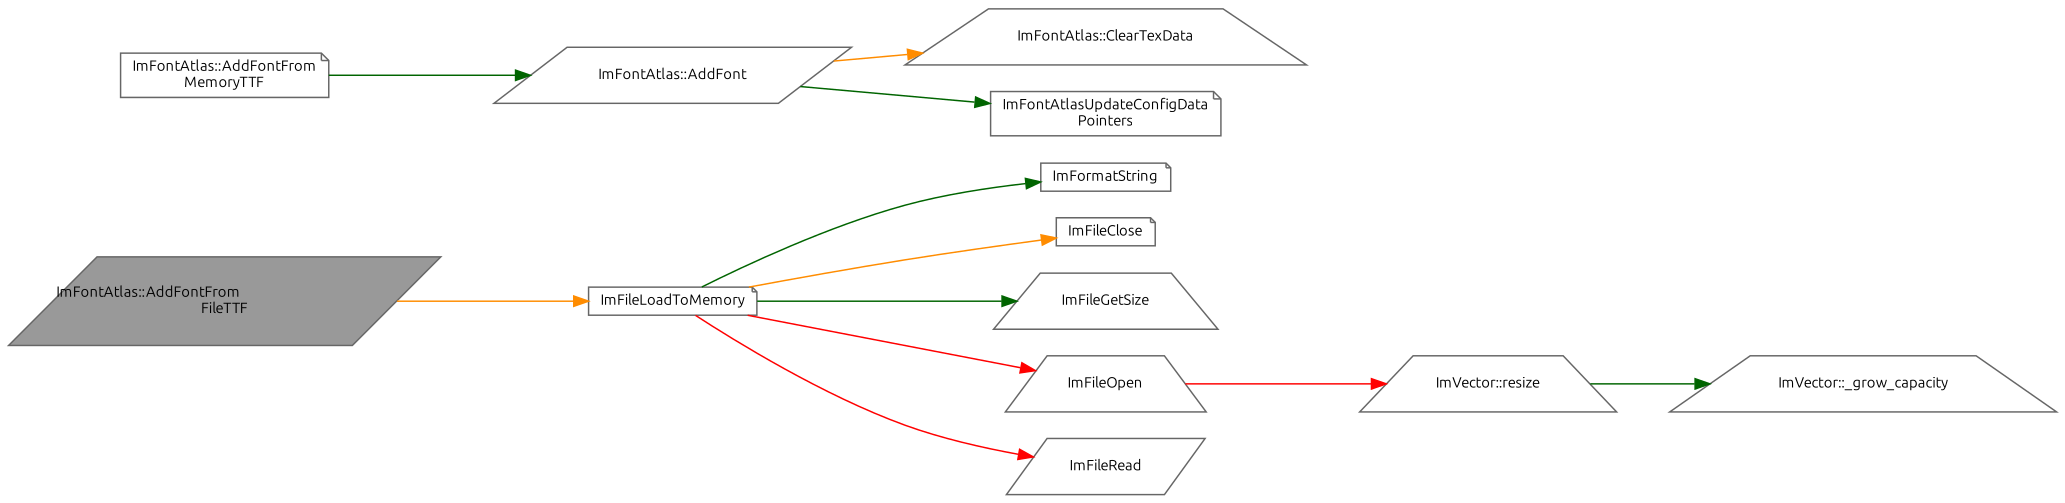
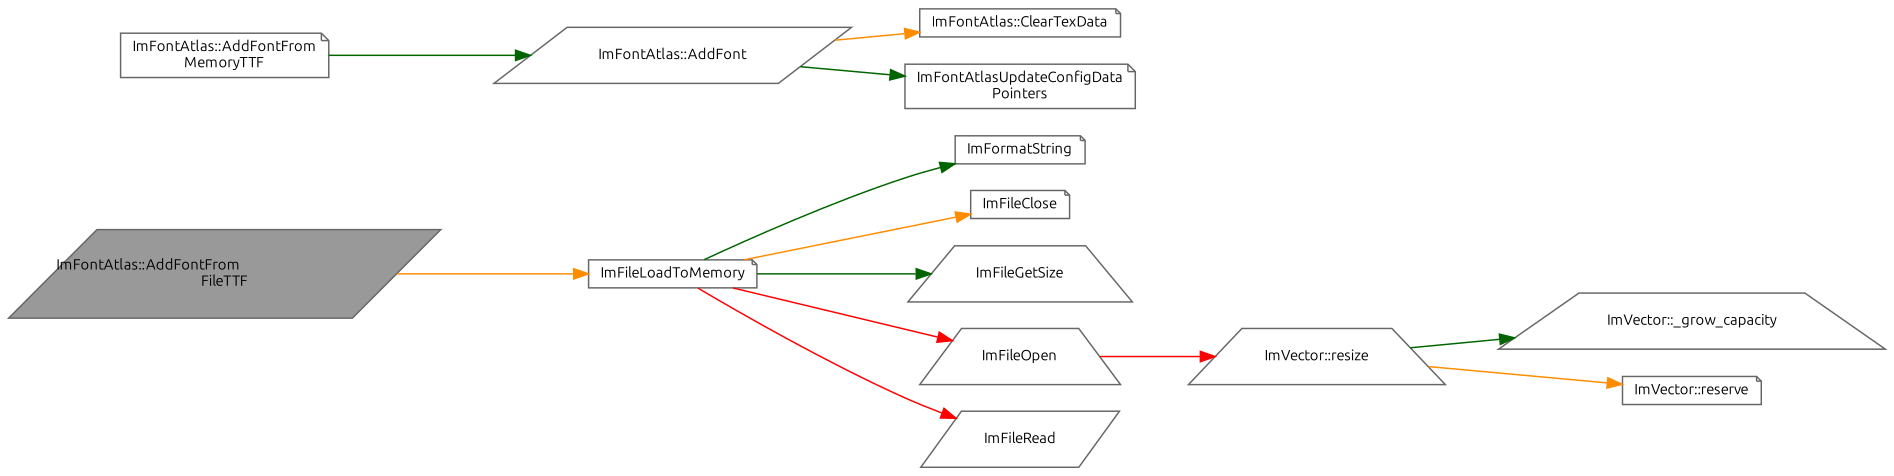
(1106, 37) -> (1020, 23)
none -> (1692, 391)
